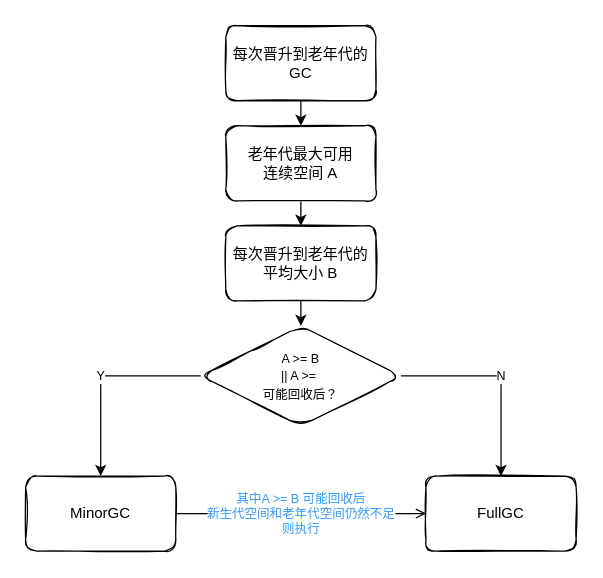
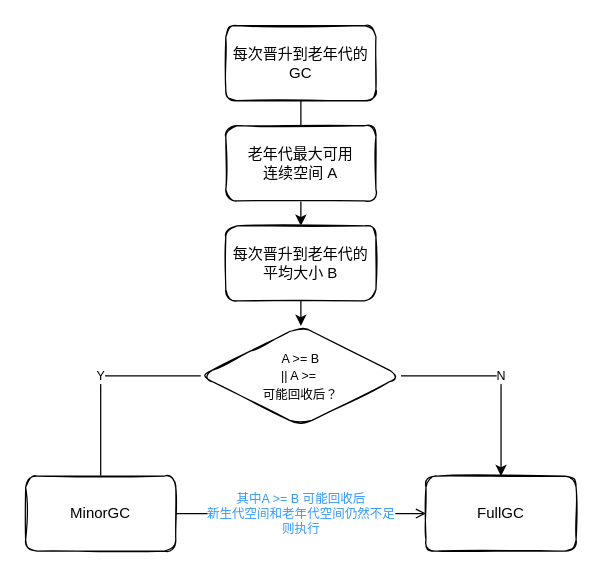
(301, 116) -> (301, 118)
(101, 466) -> (101, 468)
